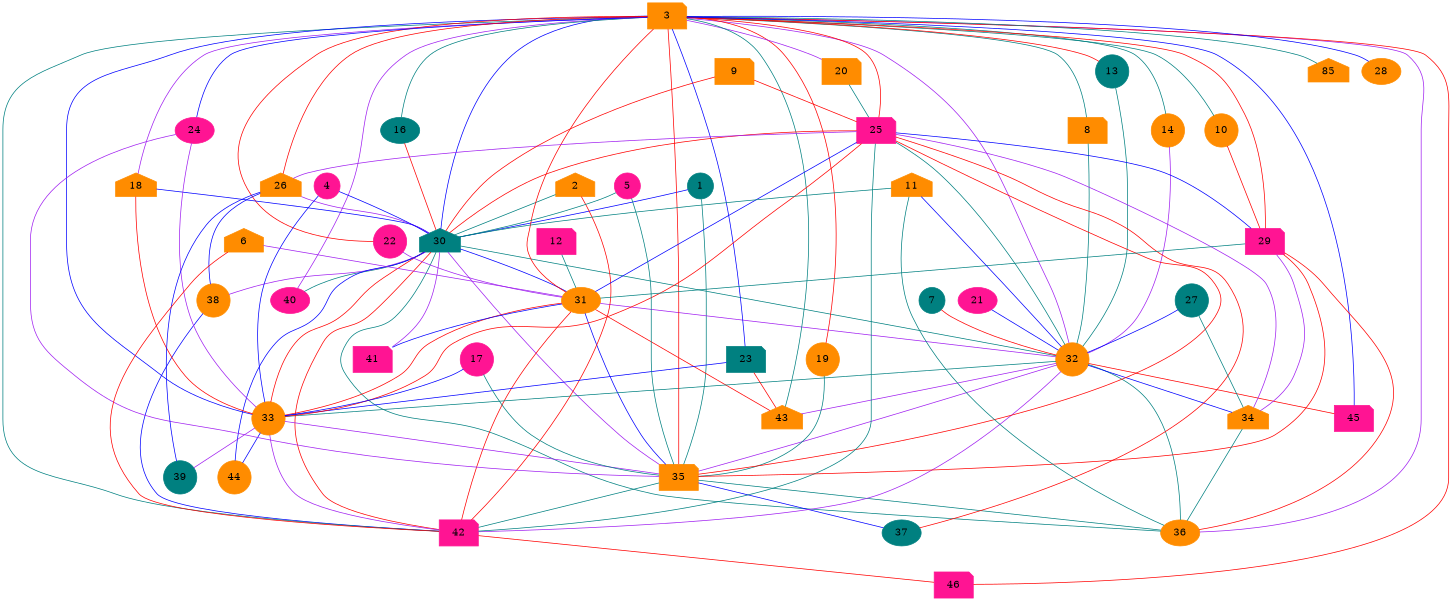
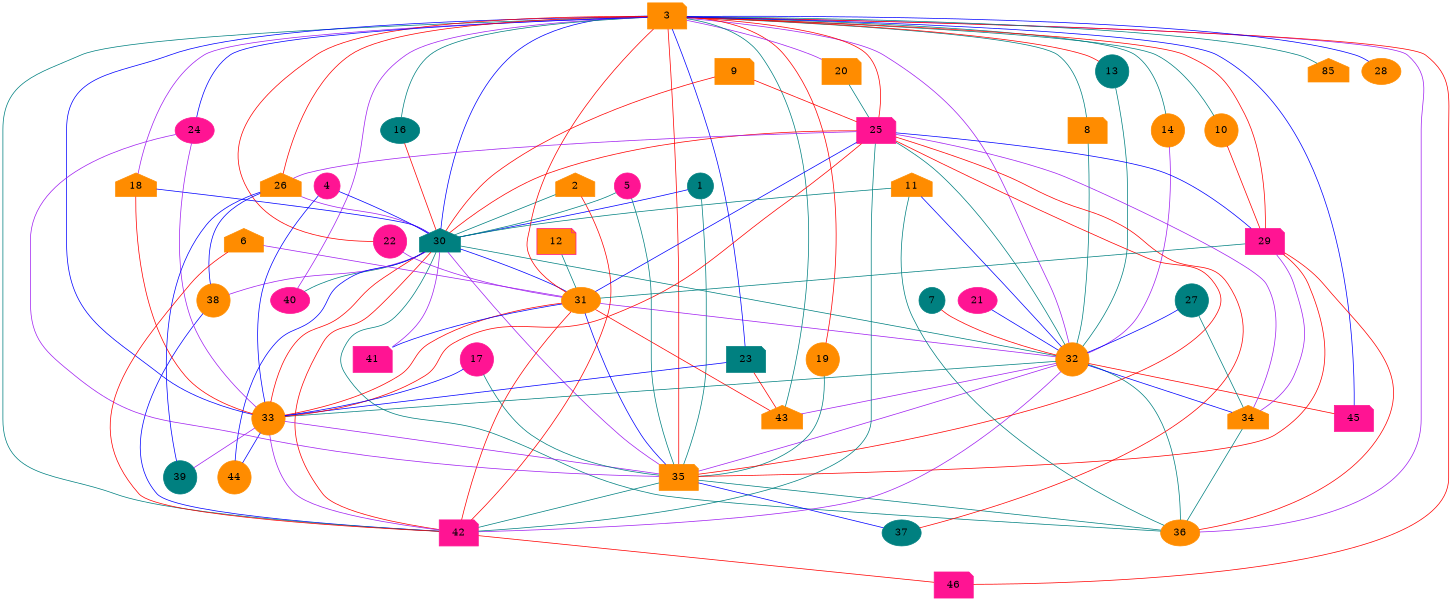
(556, 241) -> (556, 241)
